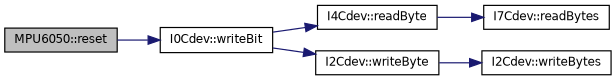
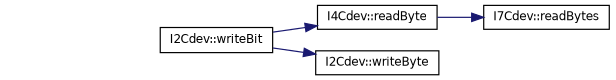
(61, 40) -> none
(216, 40) -> (216, 40)
(546, 63) -> none
